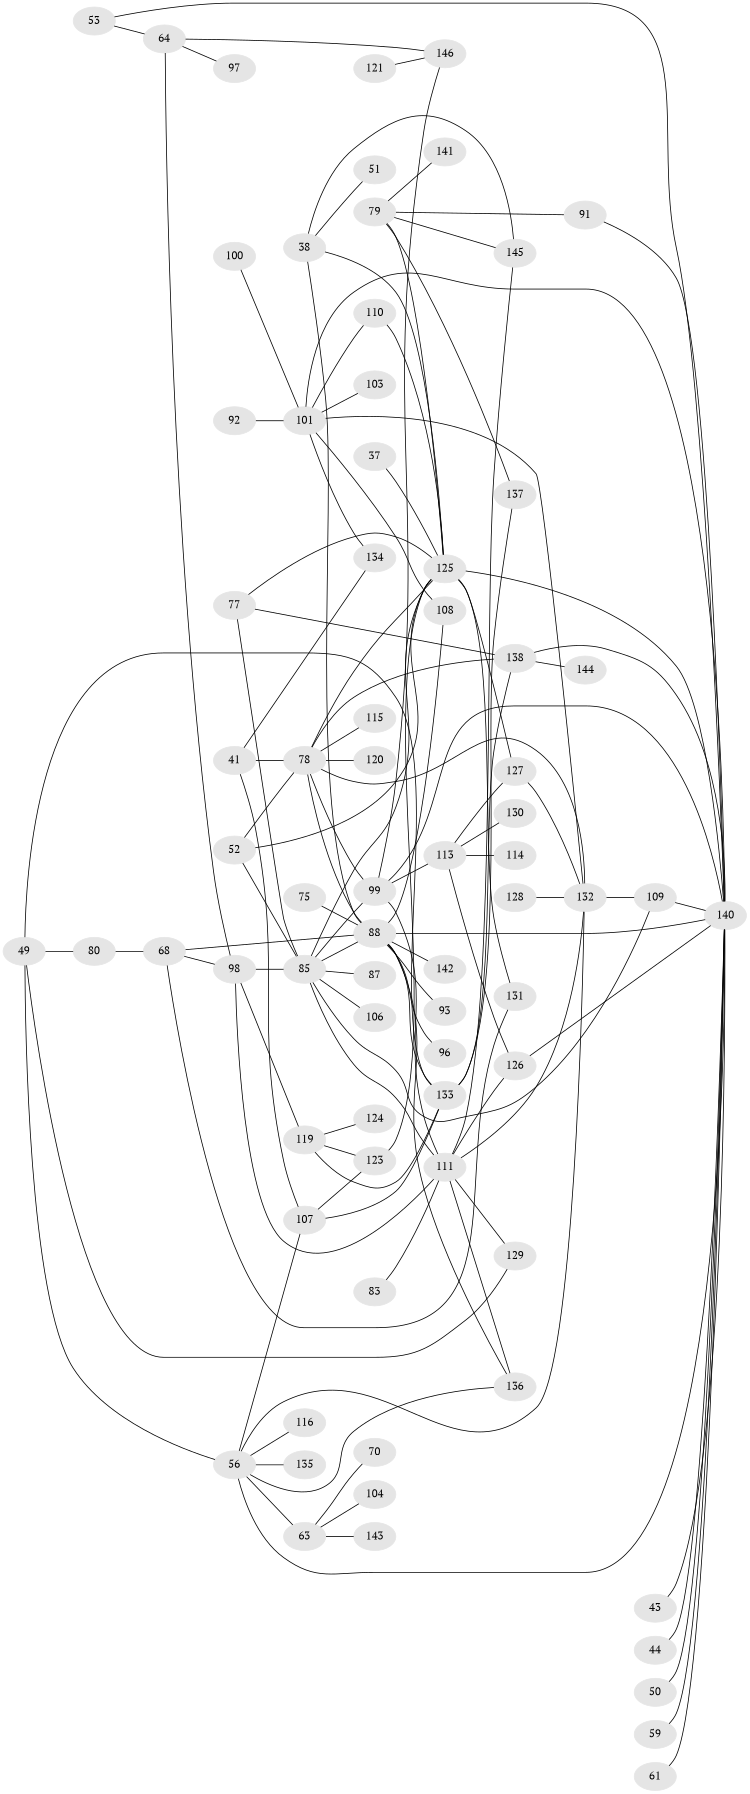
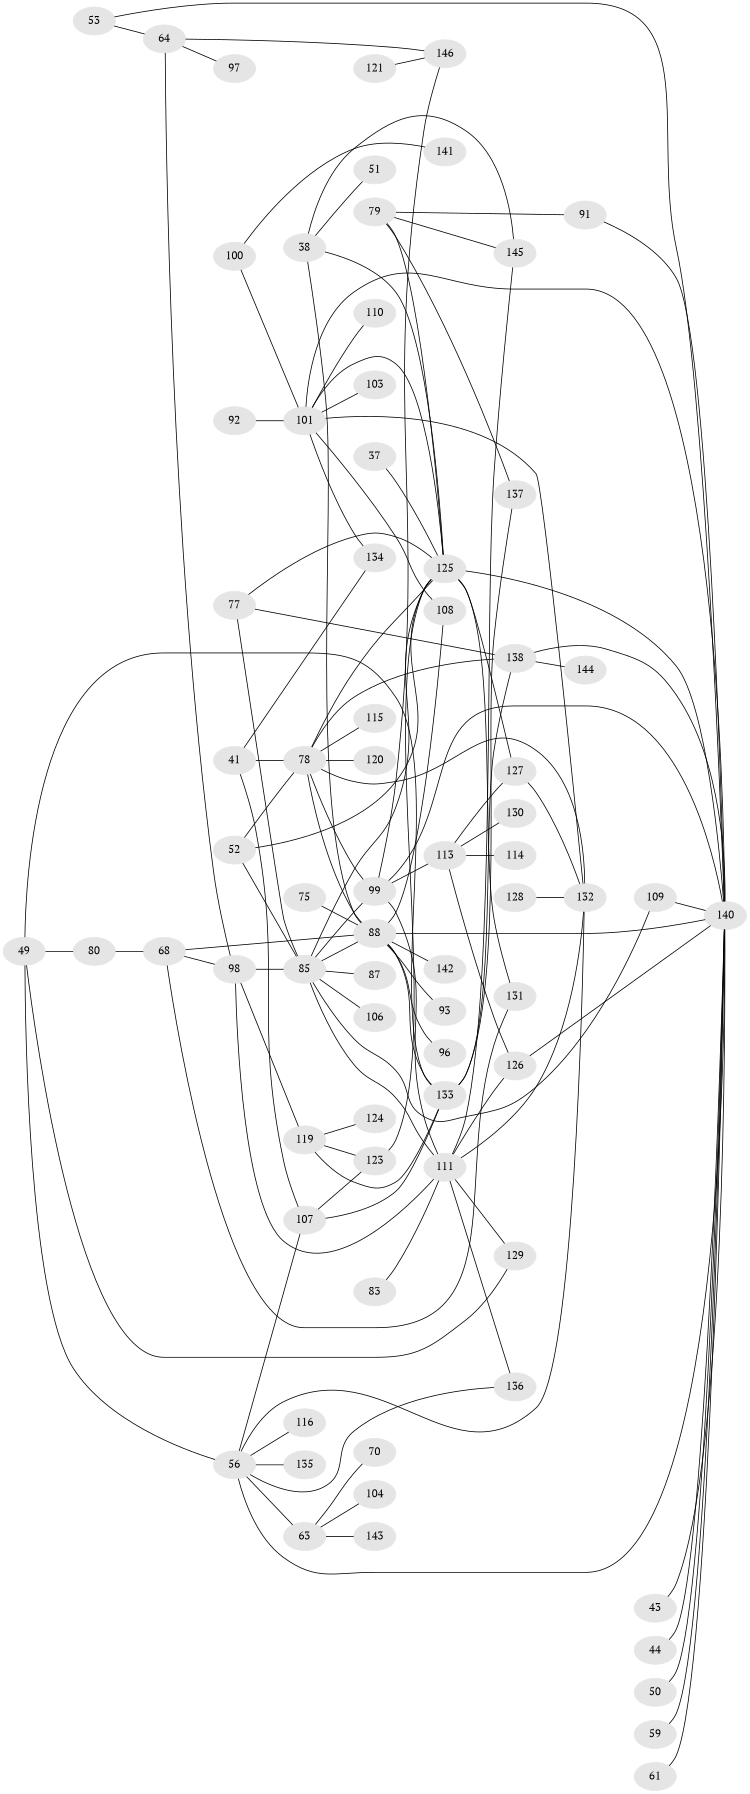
(410, 182) -> (321, 166)
(426, 430) -> (417, 404)
(620, 898) -> none
(419, 1165) -> none
